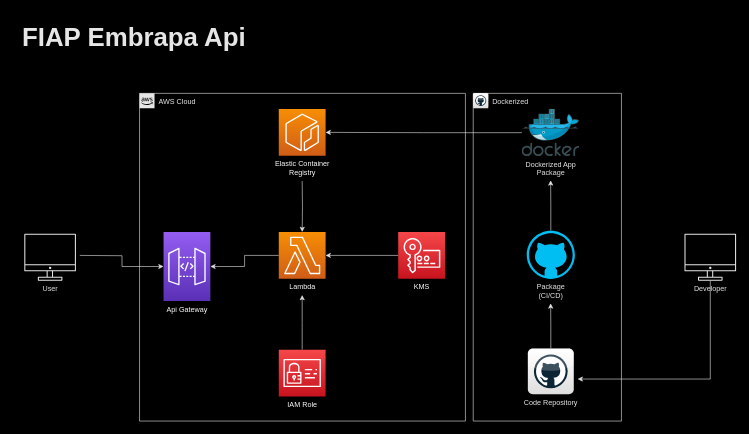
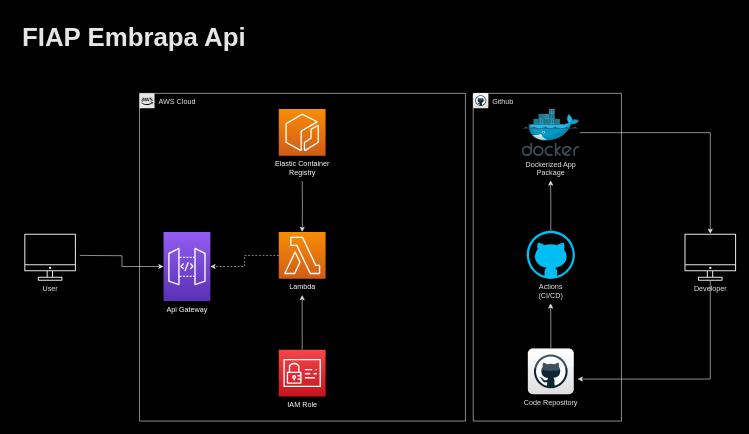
(512, 102) -> (503, 102)
(374, 132) -> (709, 133)
(364, 255) -> none
(422, 255) -> none
(245, 259) -> (245, 259)
(551, 292) -> (551, 292)
